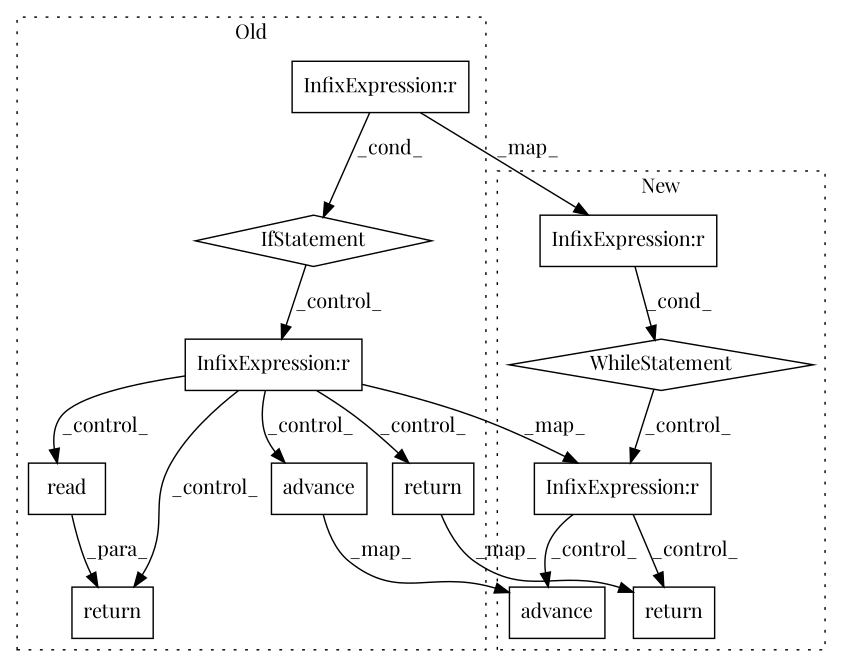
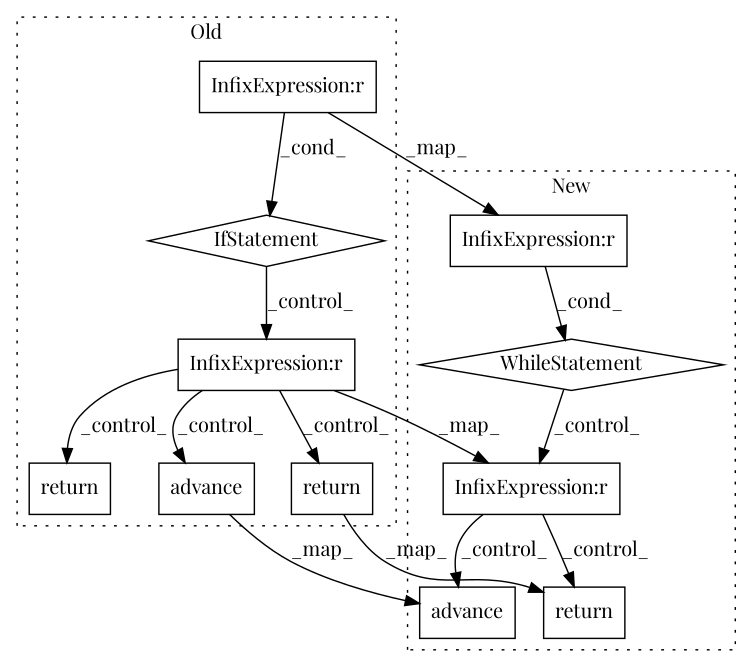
(67, 489) -> none
